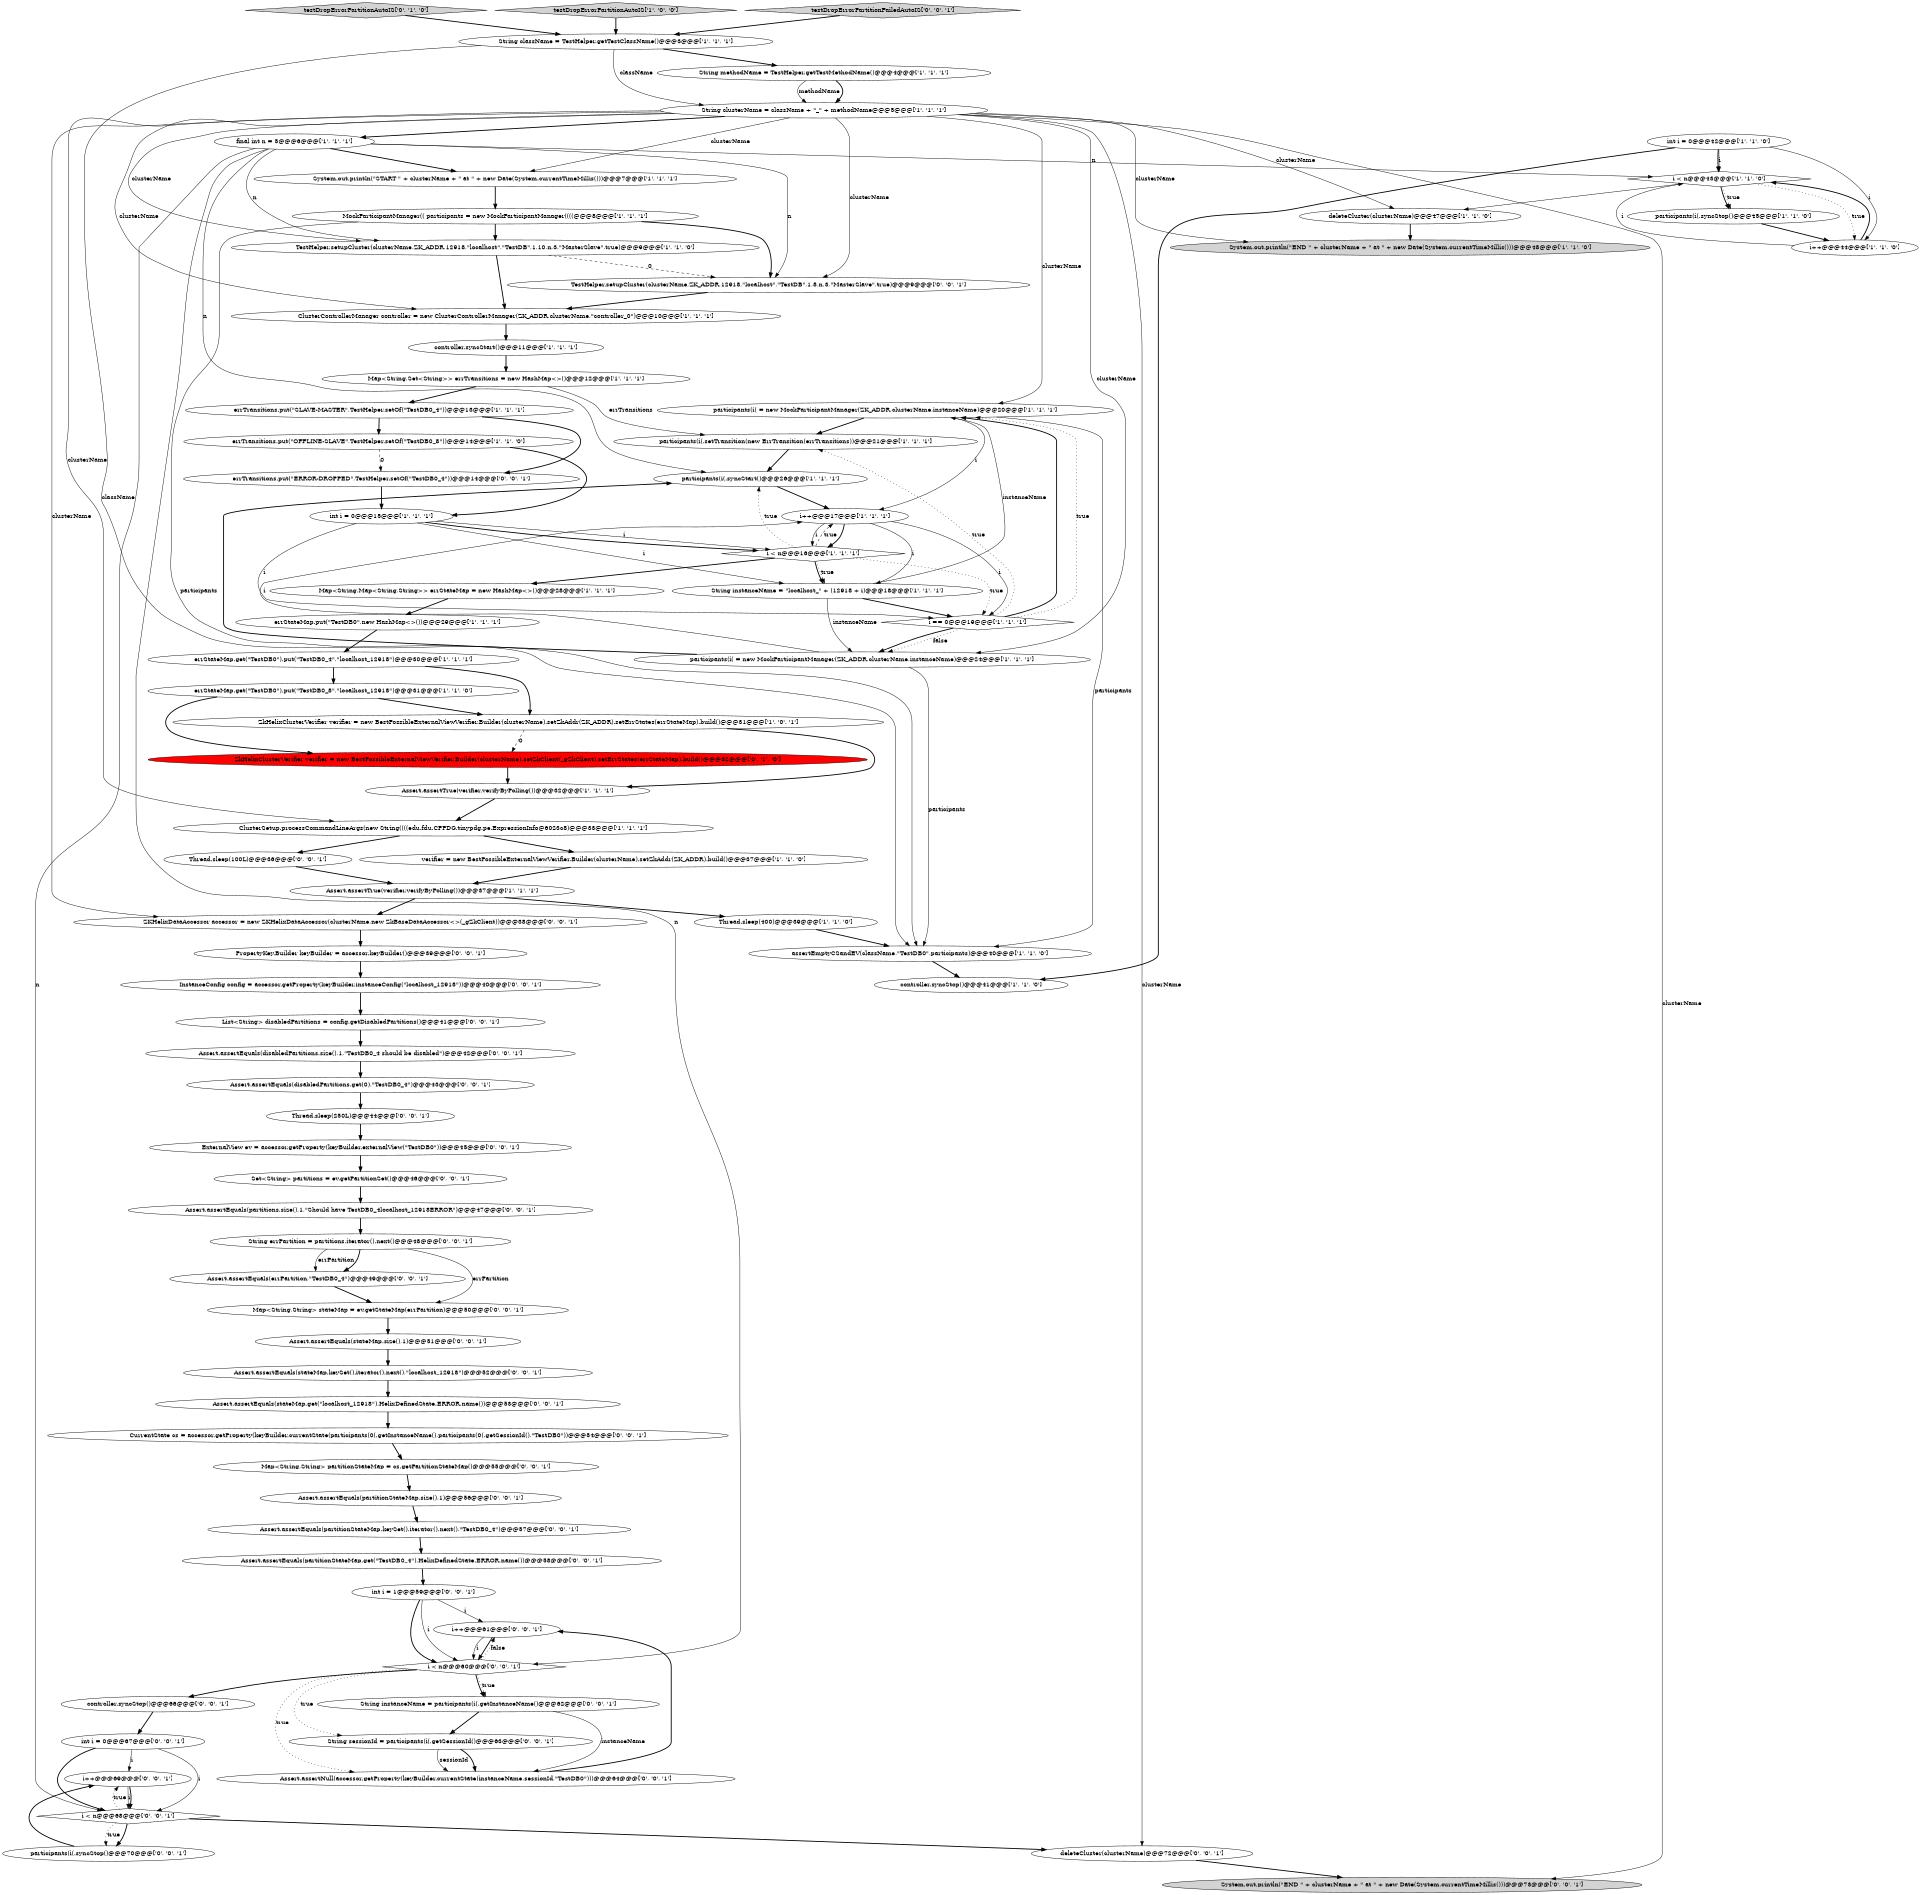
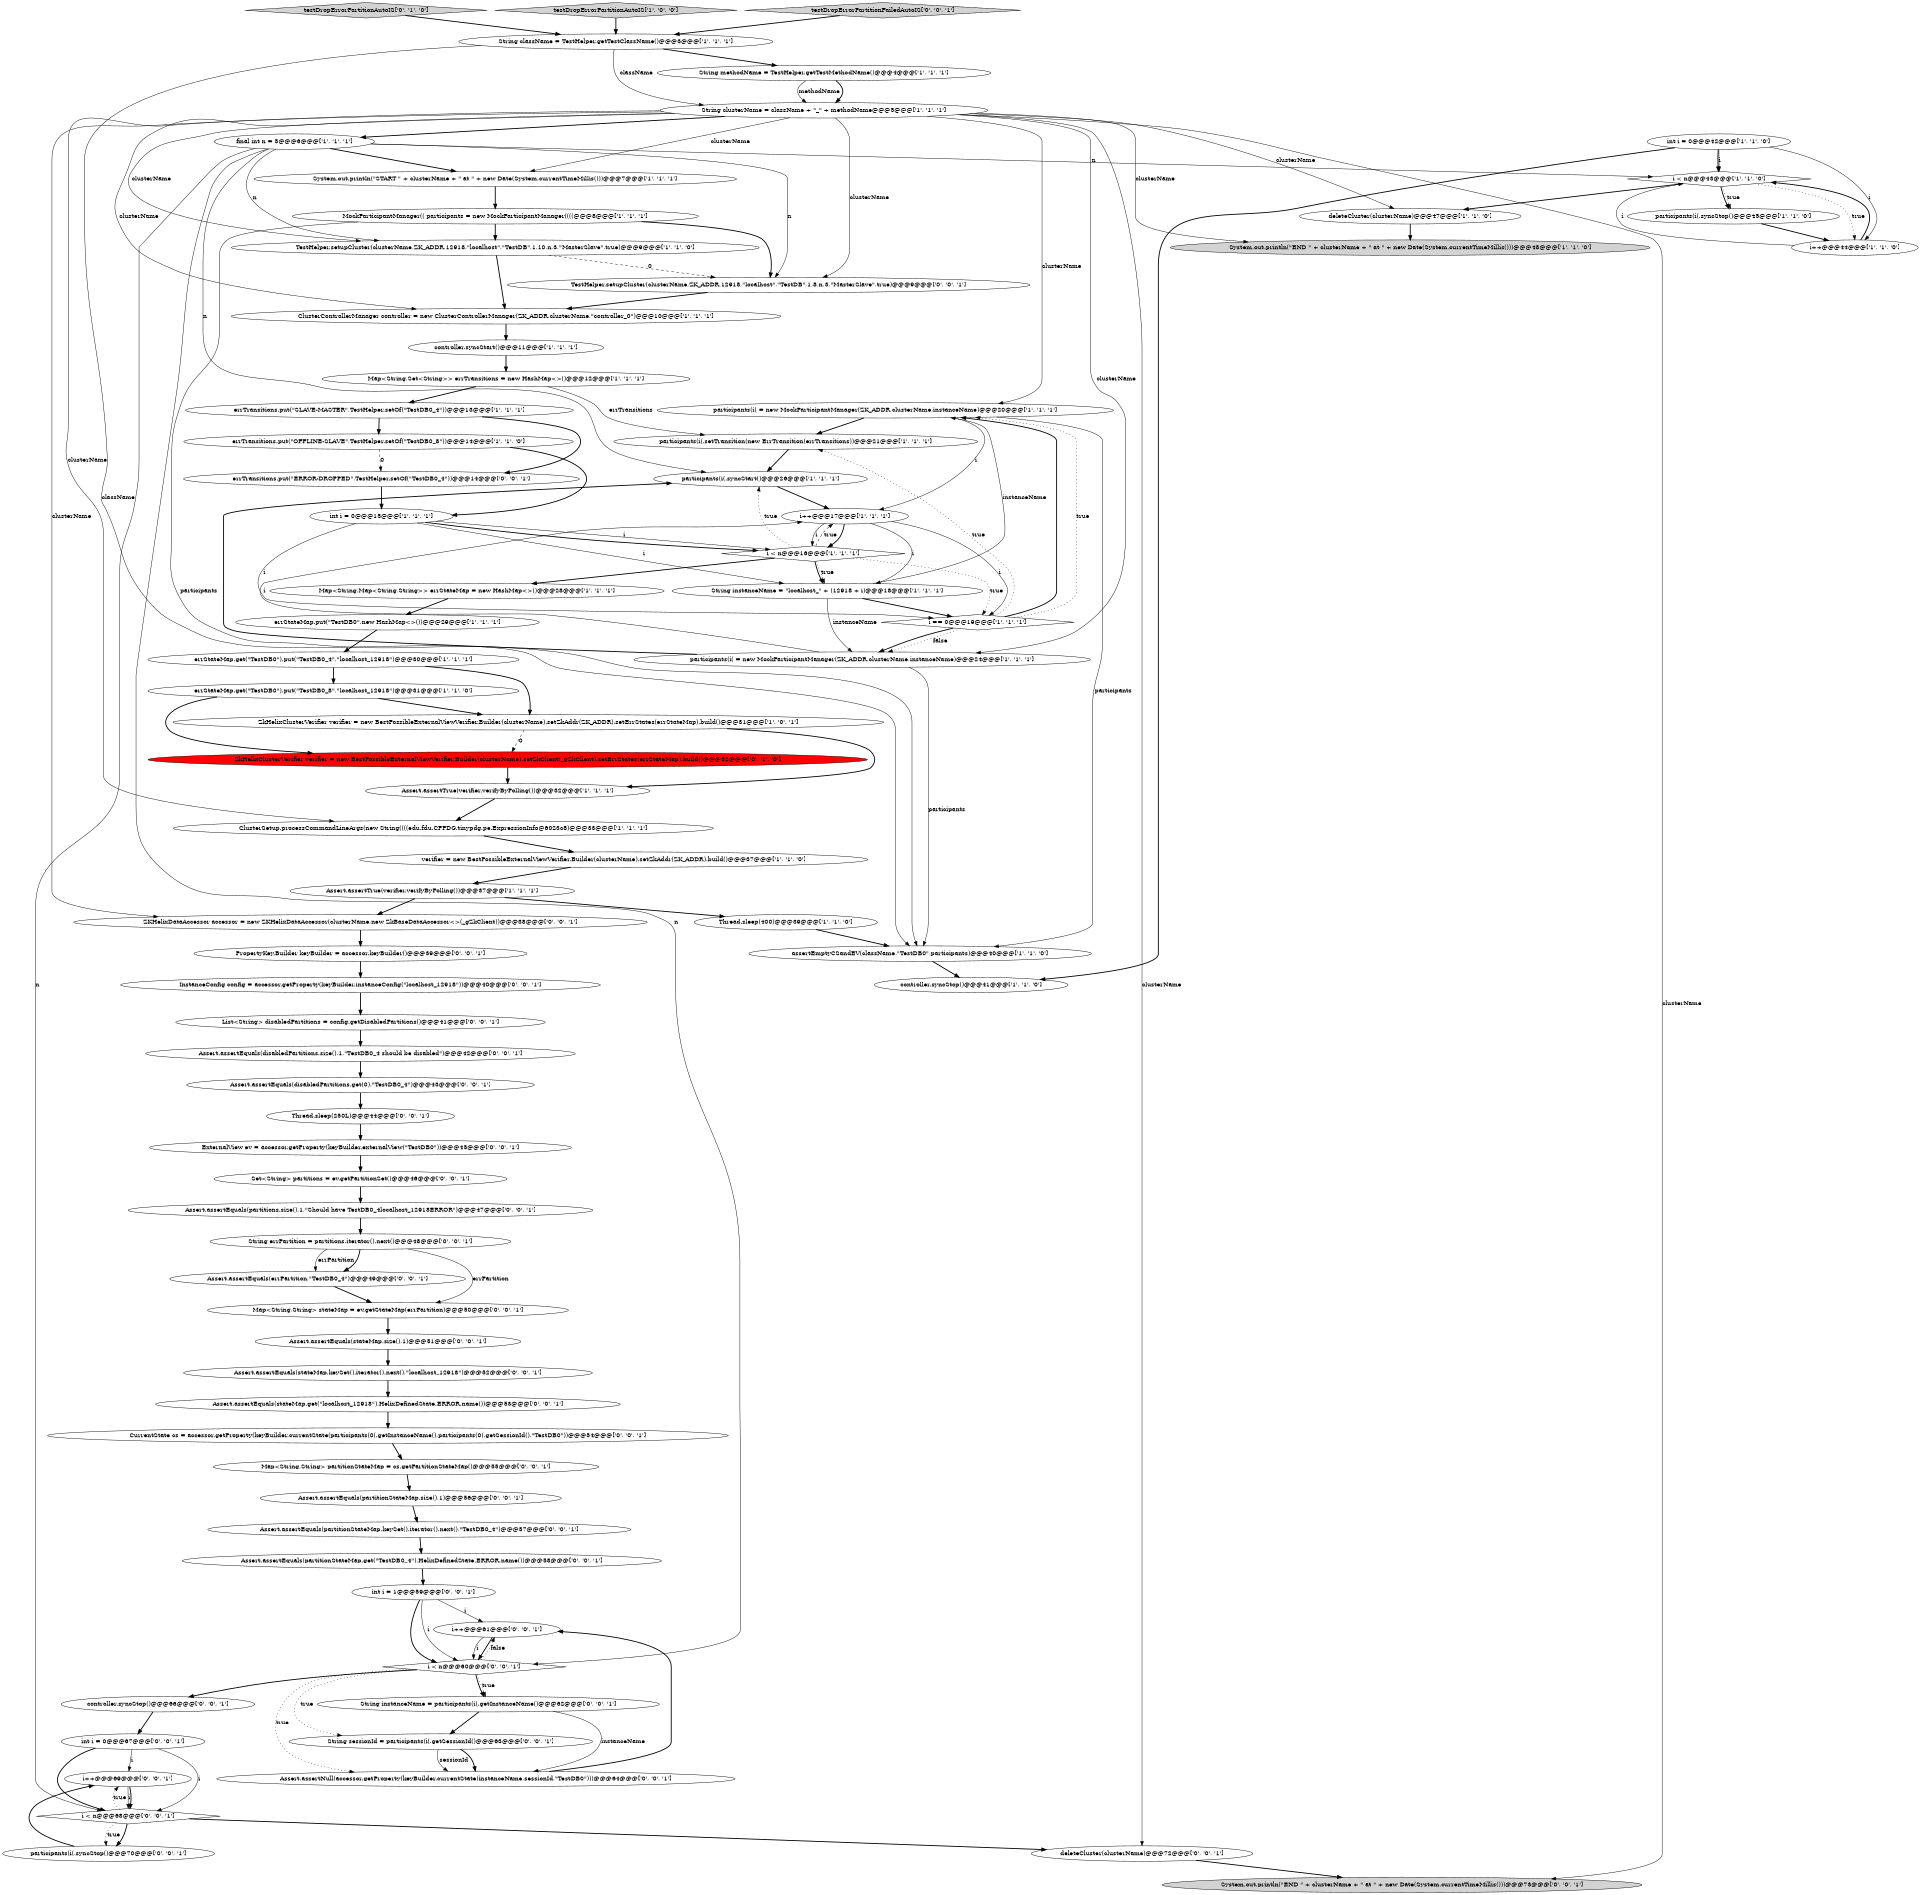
(1576, 196) -> (1576, 196)
(258, 860) -> none
